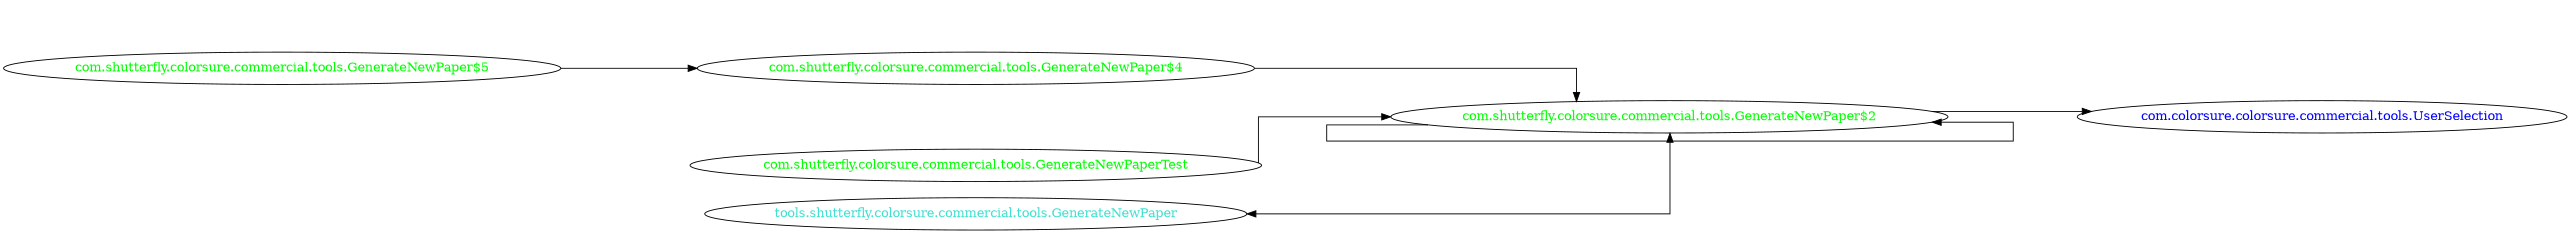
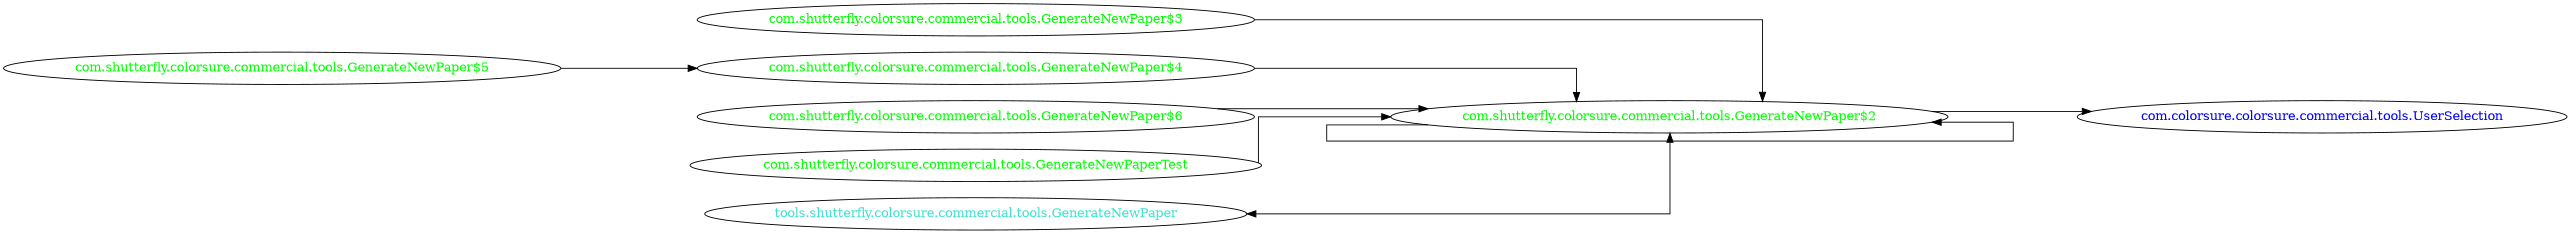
none -> (976, 20)
none -> (976, 117)
